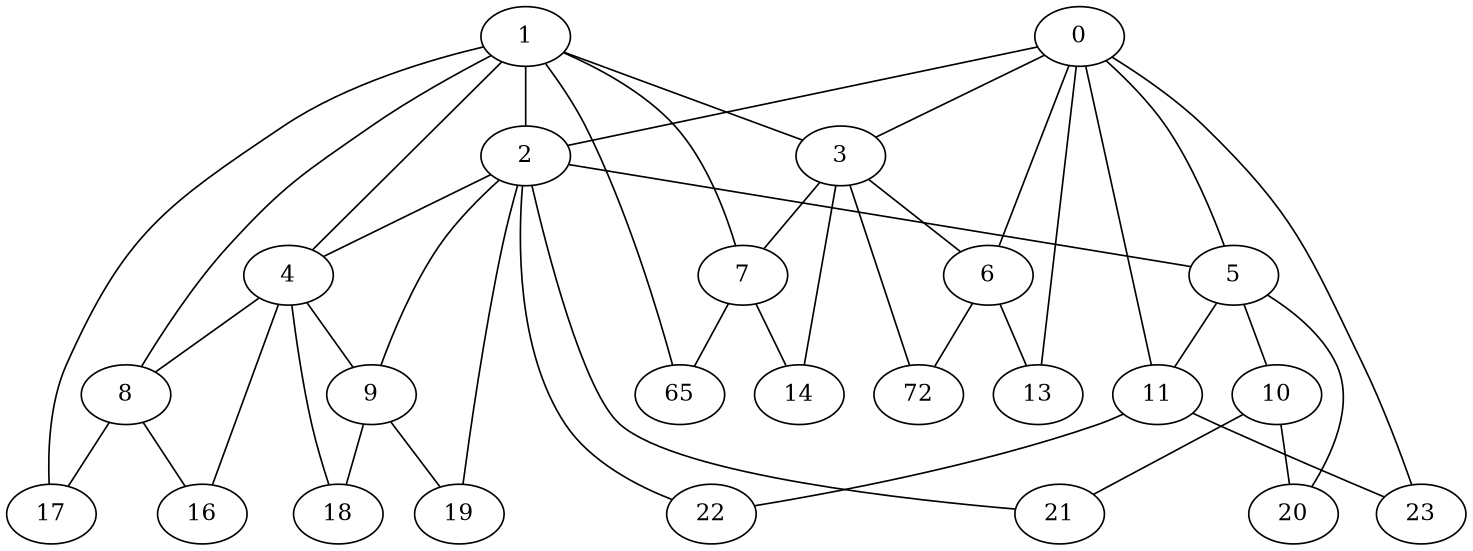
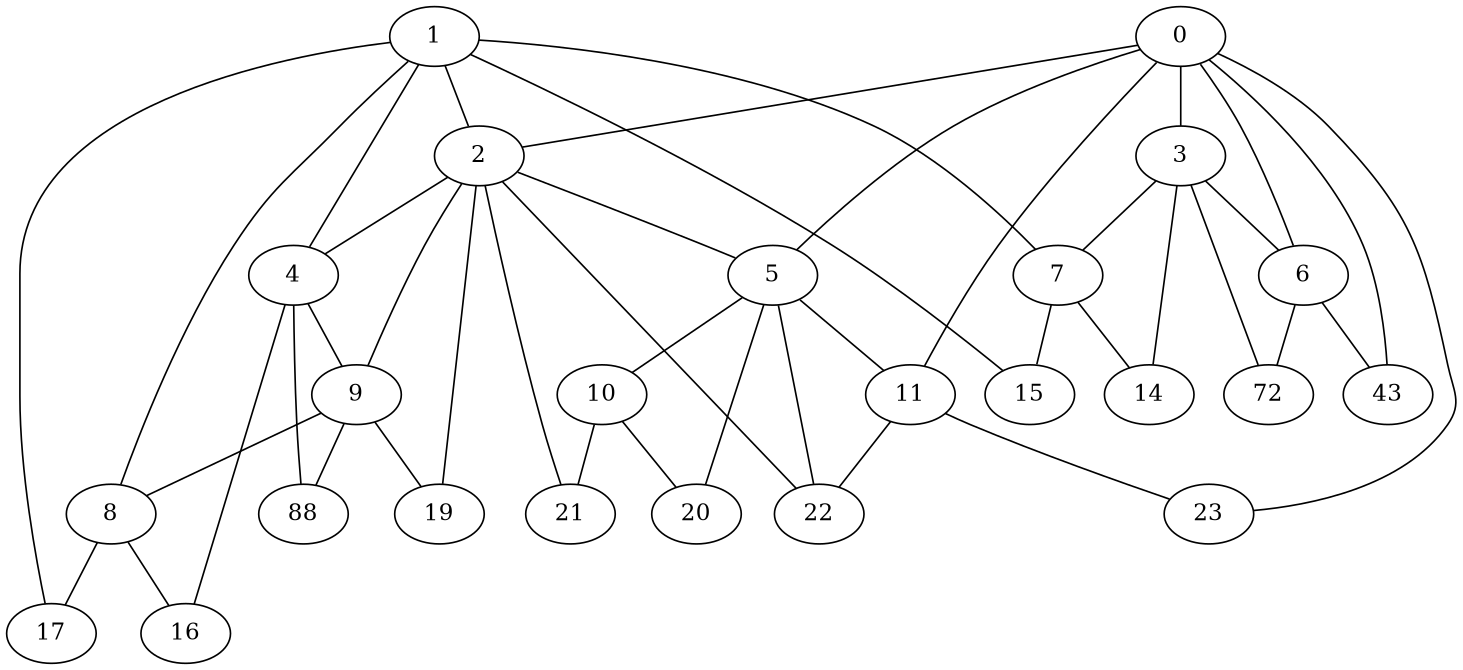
(683, 96) -> none
(207, 335) -> (225, 458)
(680, 395) -> (1030, 395)
none -> (796, 395)
(1038, 395) -> (1388, 395)
(338, 514) -> (303, 514)
